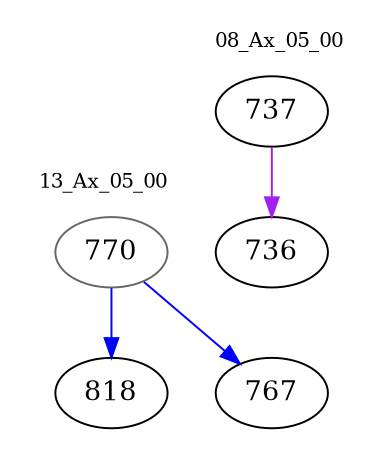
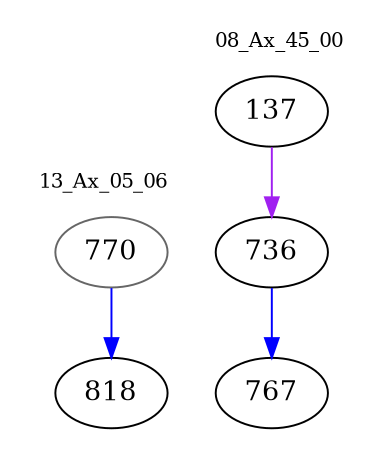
(280, 42) -> (280, 42)
(272, 111) -> (272, 111)
(104, 183) -> (104, 183)
(170, 304) -> (272, 313)
